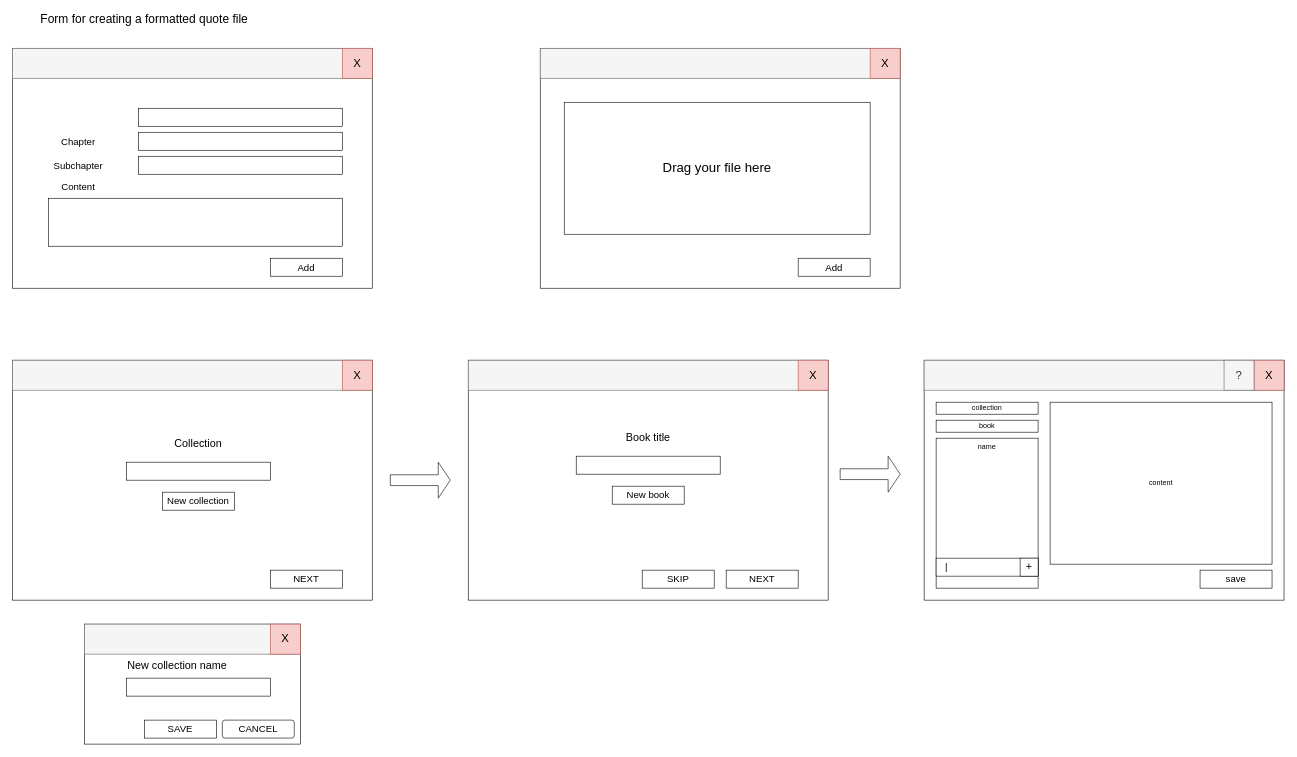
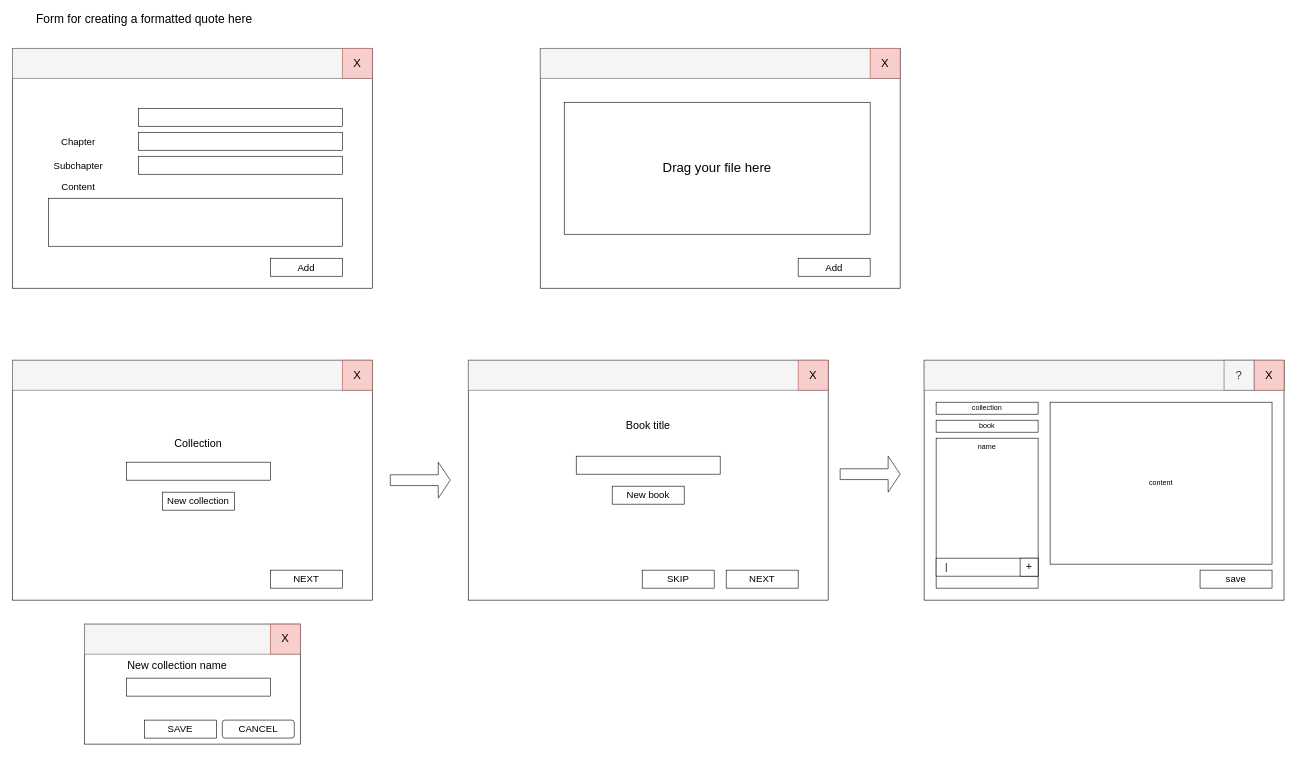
(144, 18) -> (144, 18)
(648, 438) -> (648, 426)
